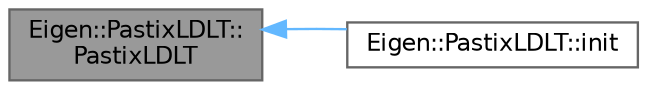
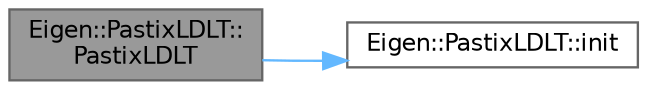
(317, 29) -> (293, 61)
